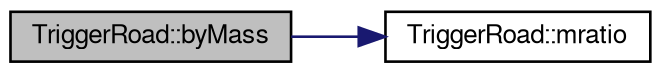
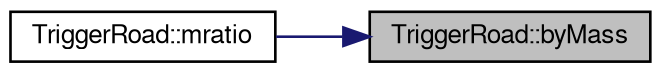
(325, 37) -> (309, 37)
